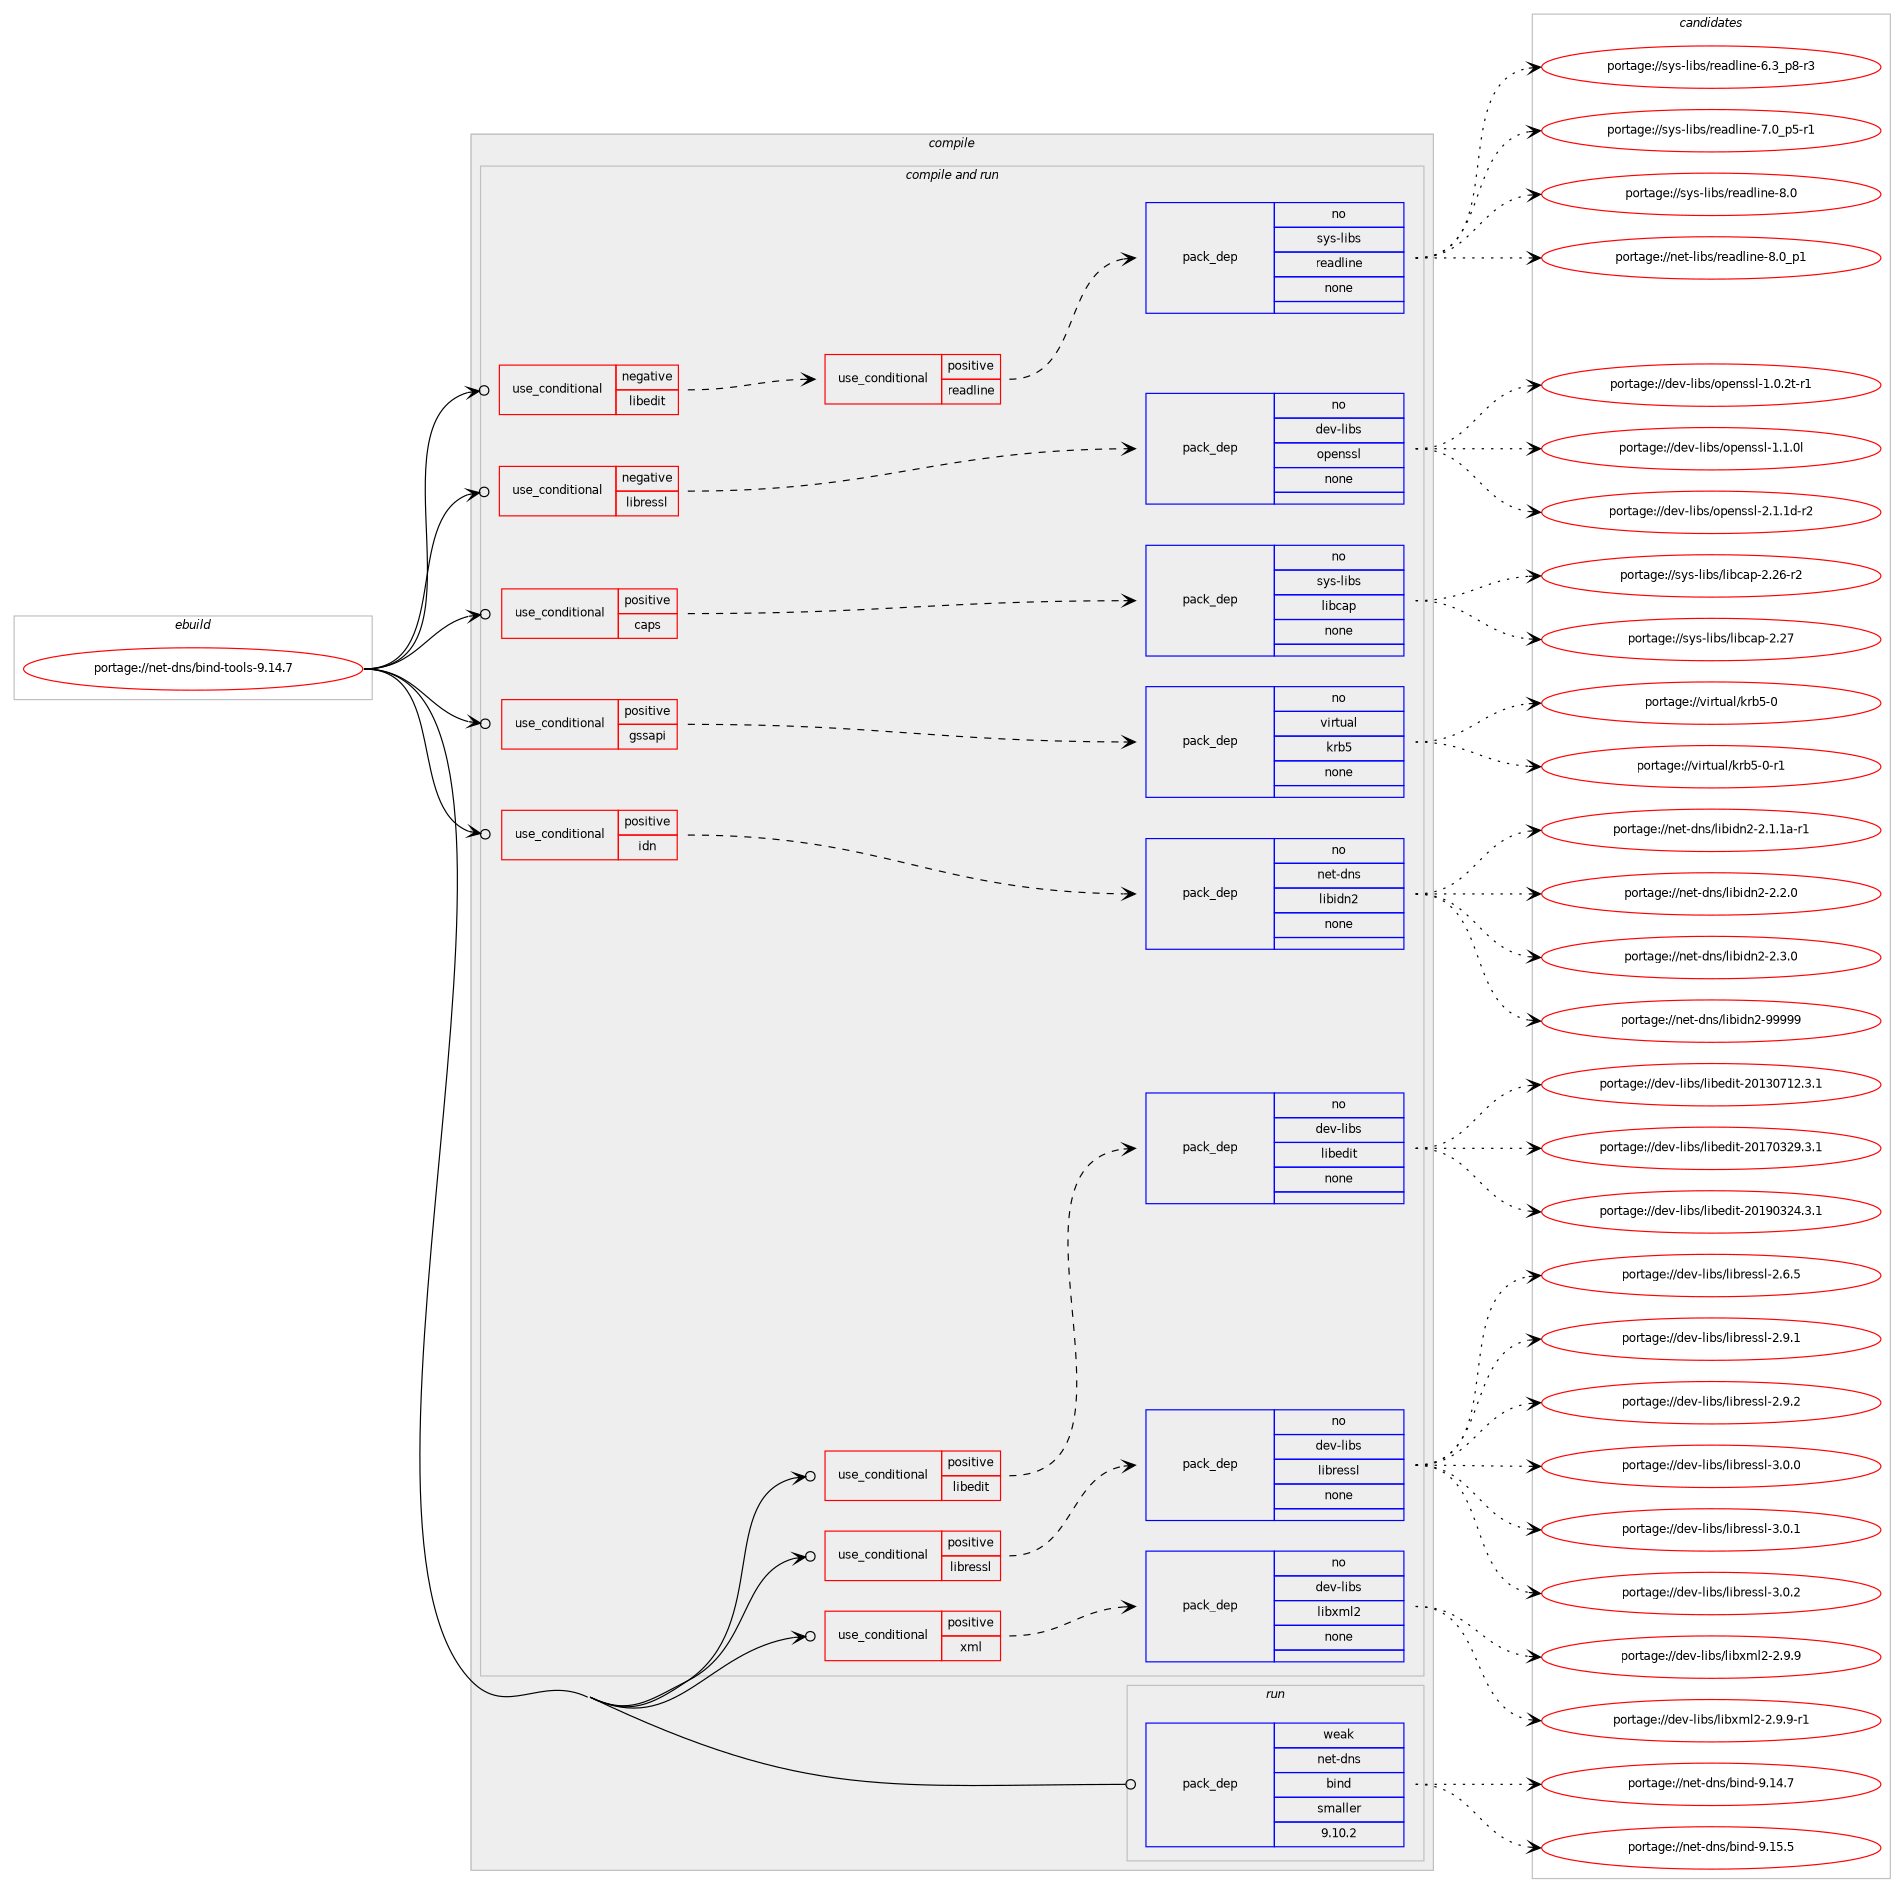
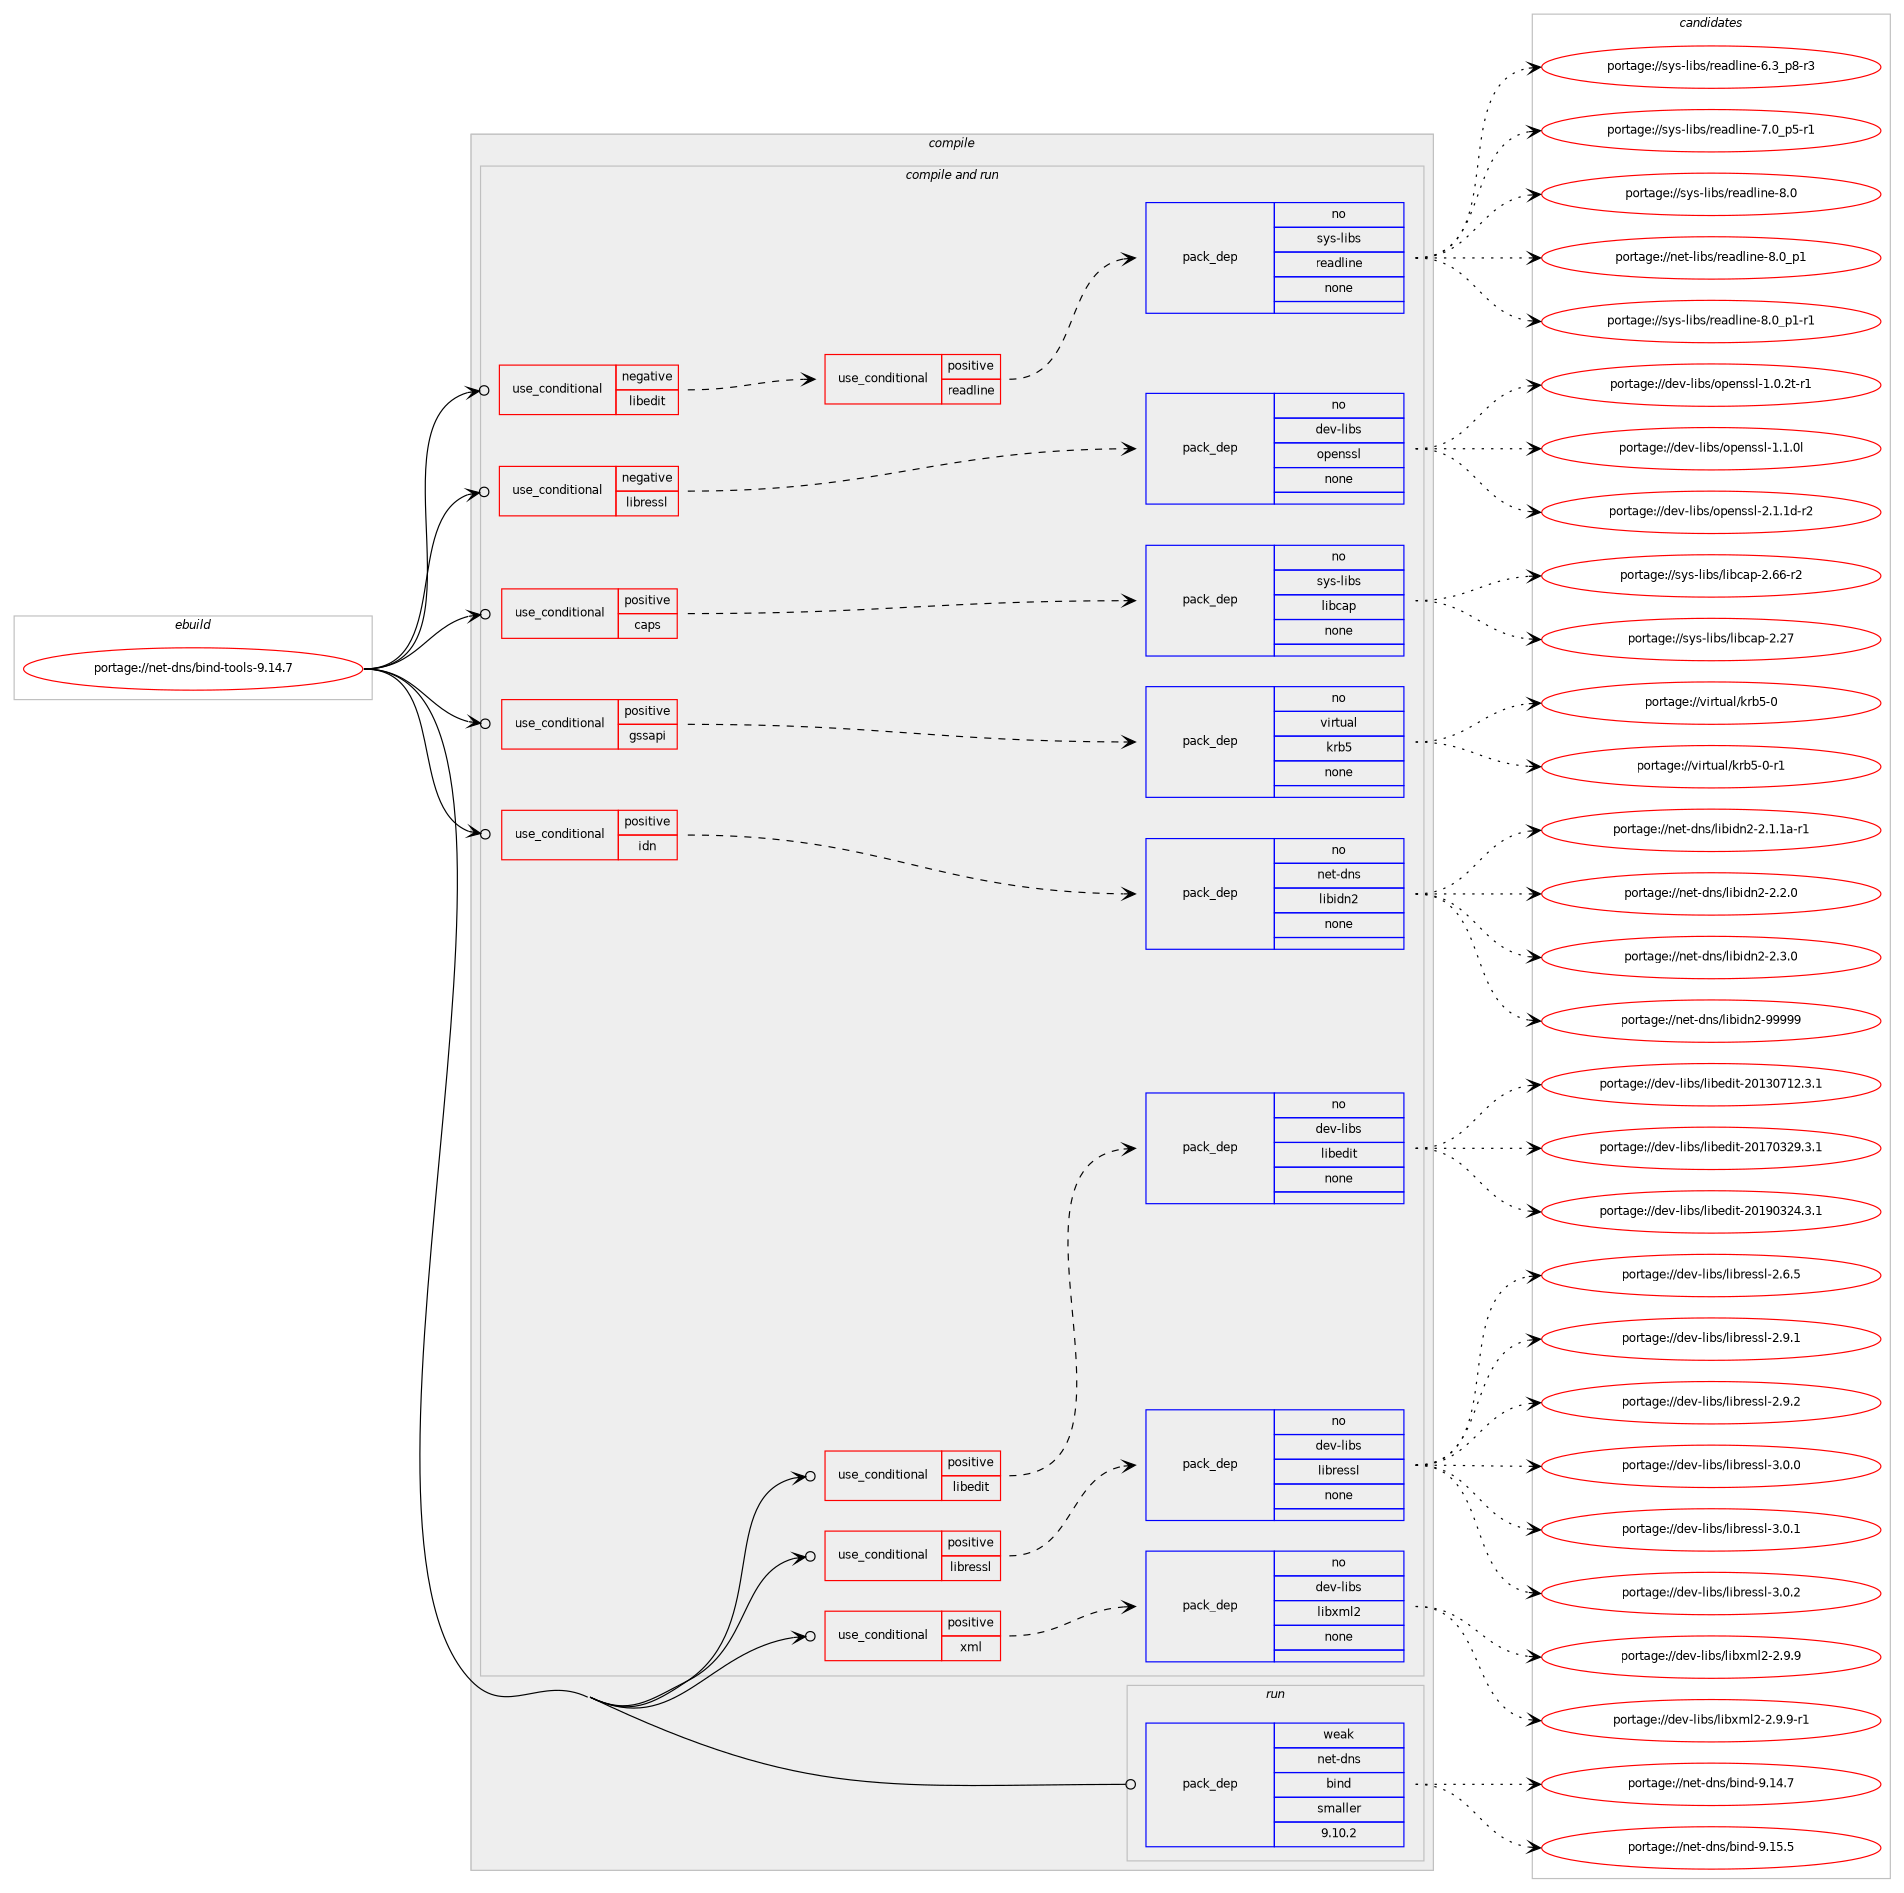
none -> (1711, 322)
(1711, 576) -> (1711, 576)
